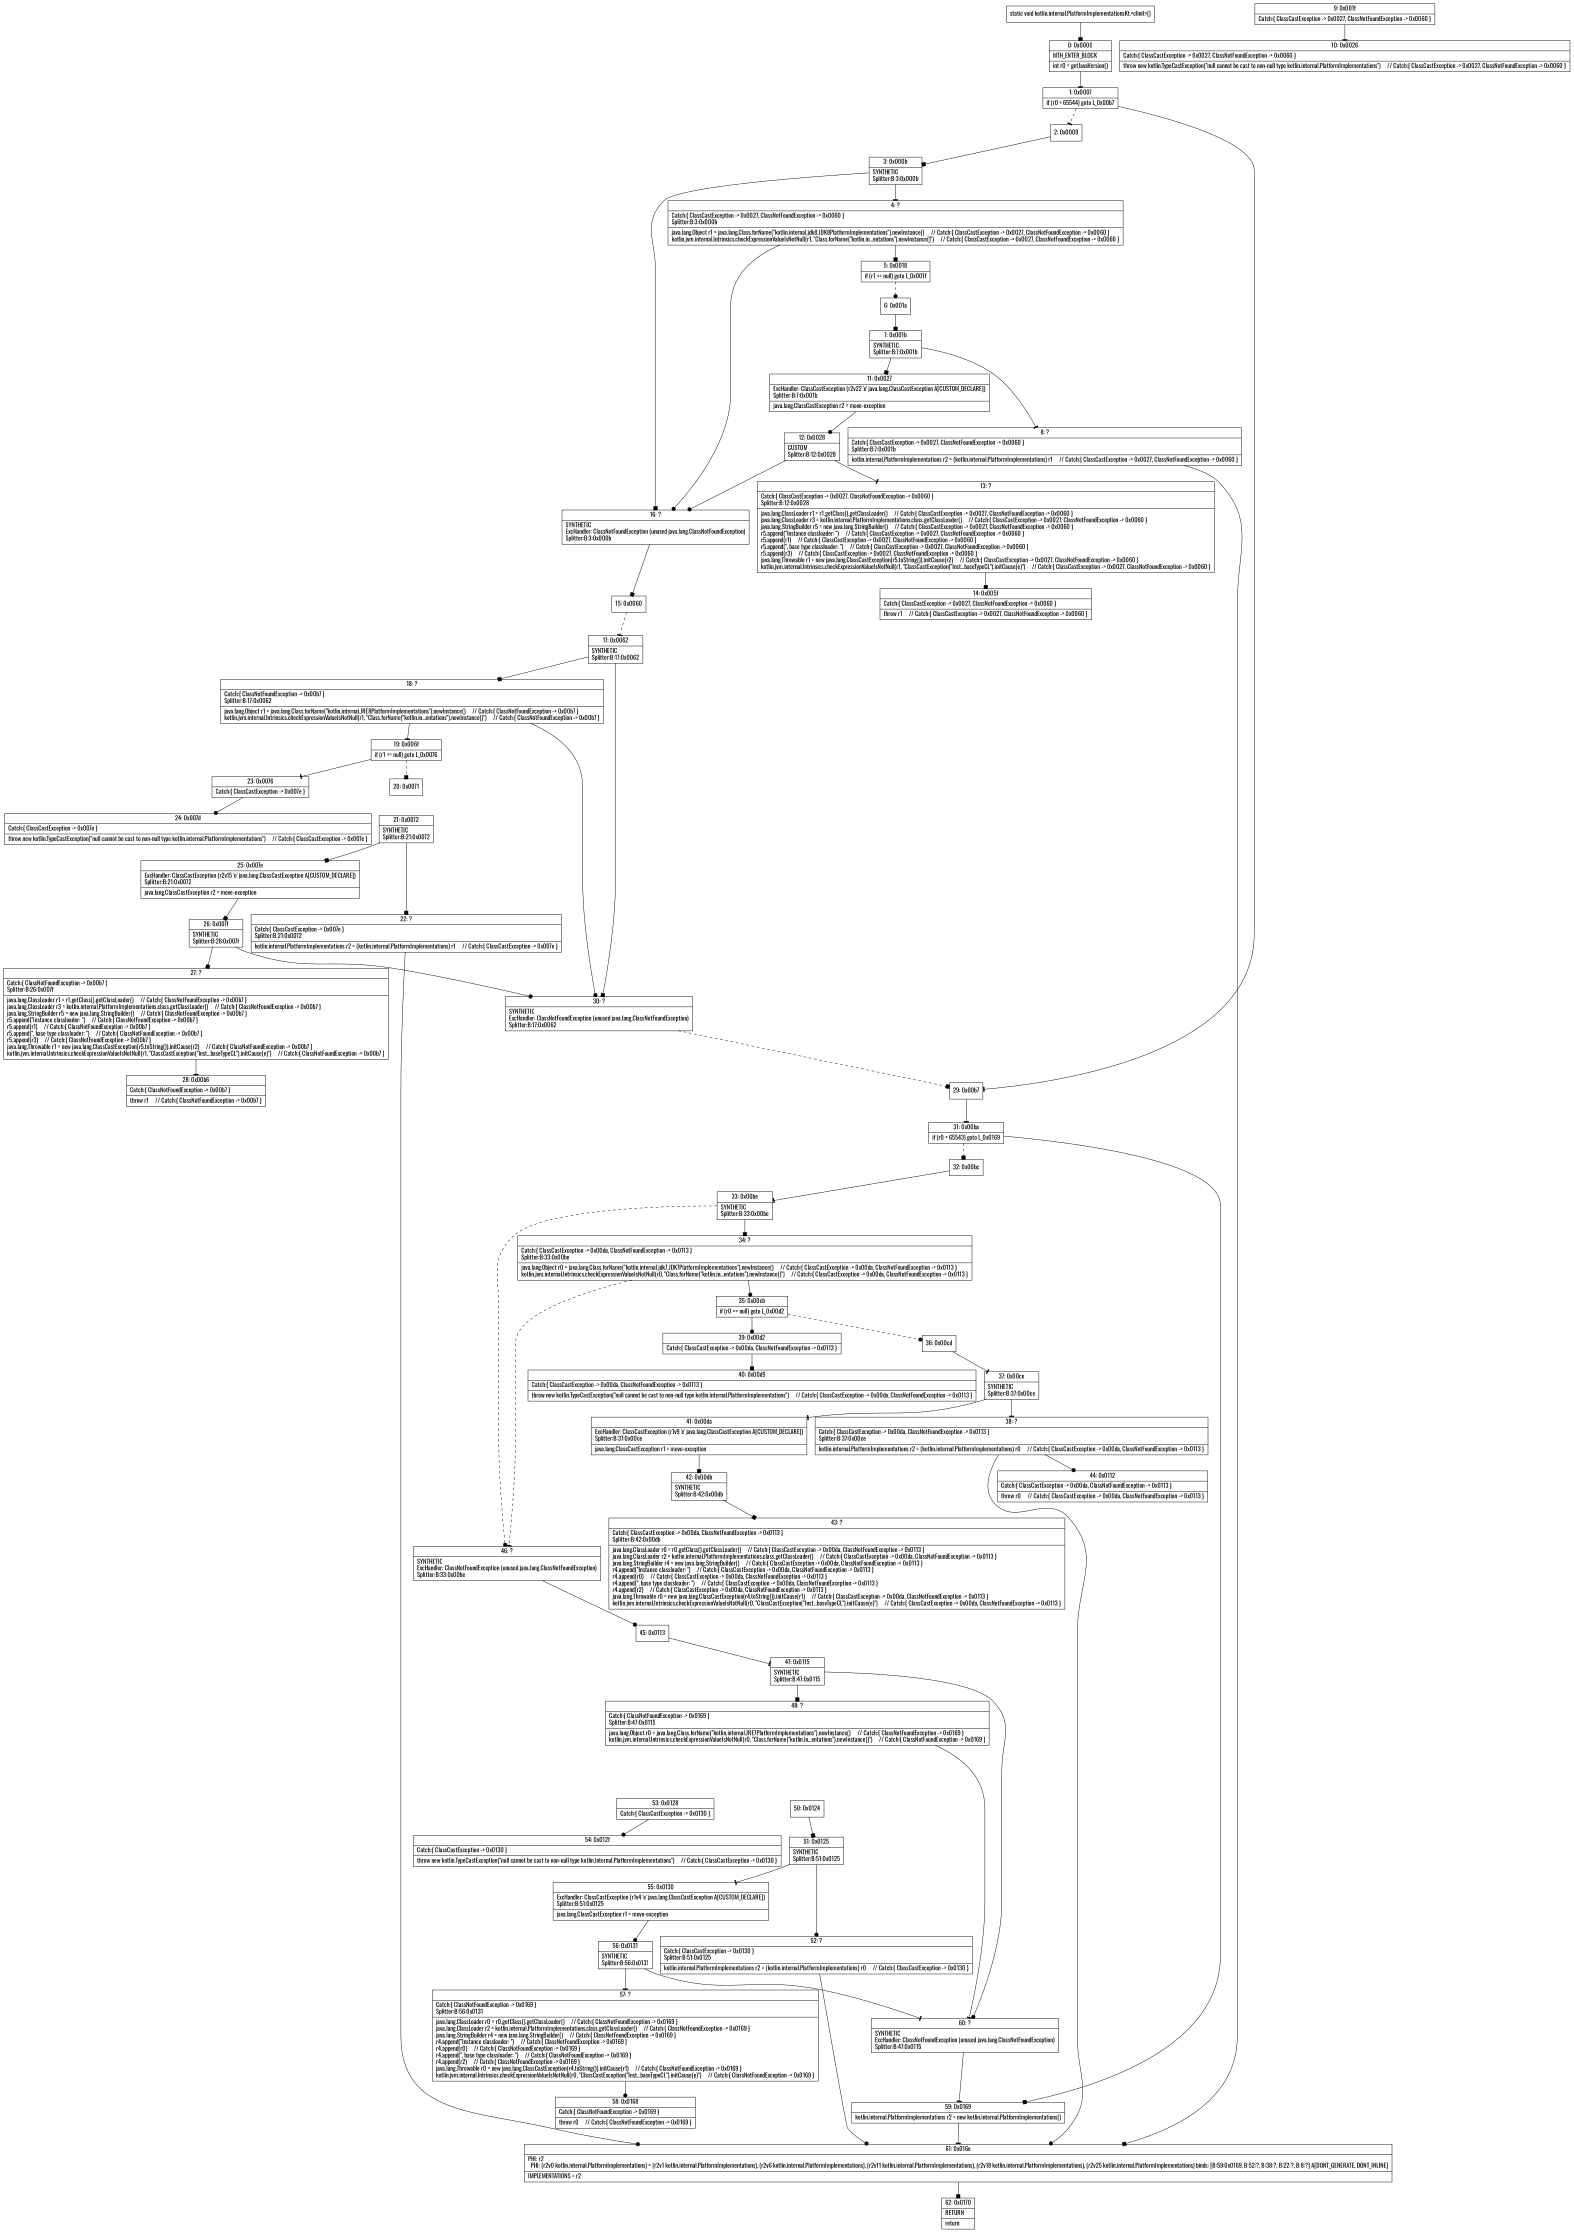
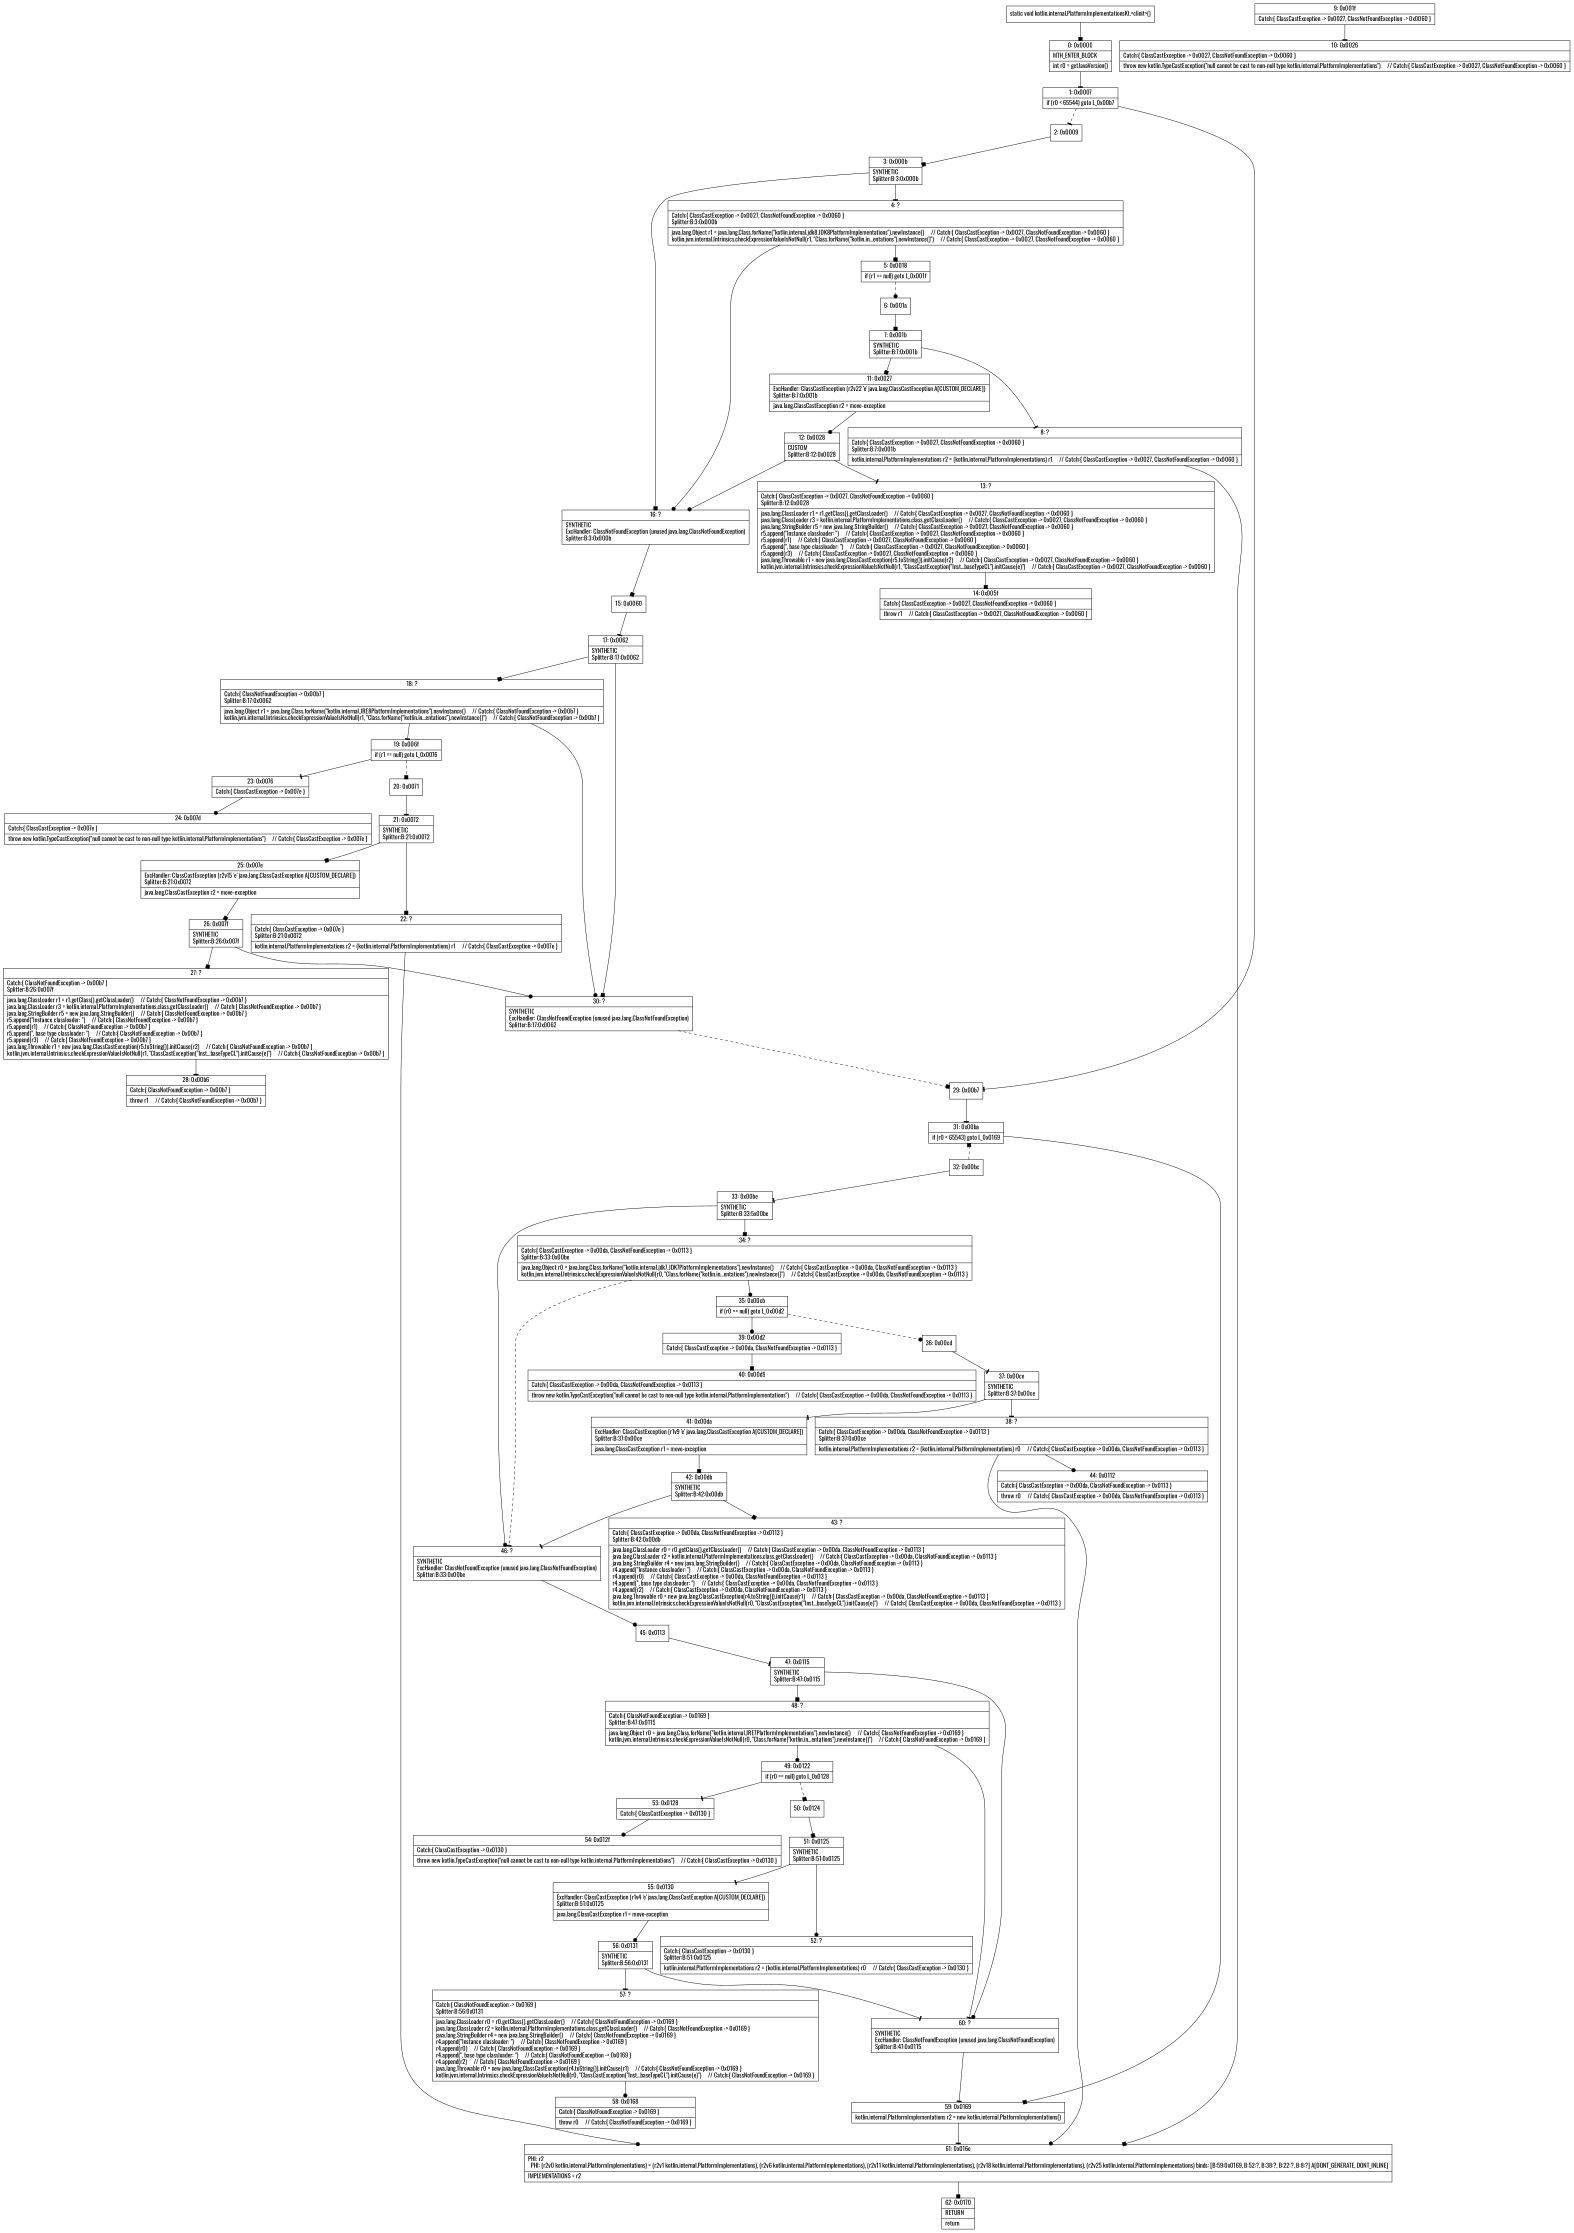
(623, 623) -> (623, 623)
none -> (406, 804)
(963, 1149) -> (969, 1154)
(745, 1214) -> (745, 1214)
(498, 1283) -> (498, 1283)
none -> (606, 1518)
none -> (797, 1772)
(835, 2062) -> none
